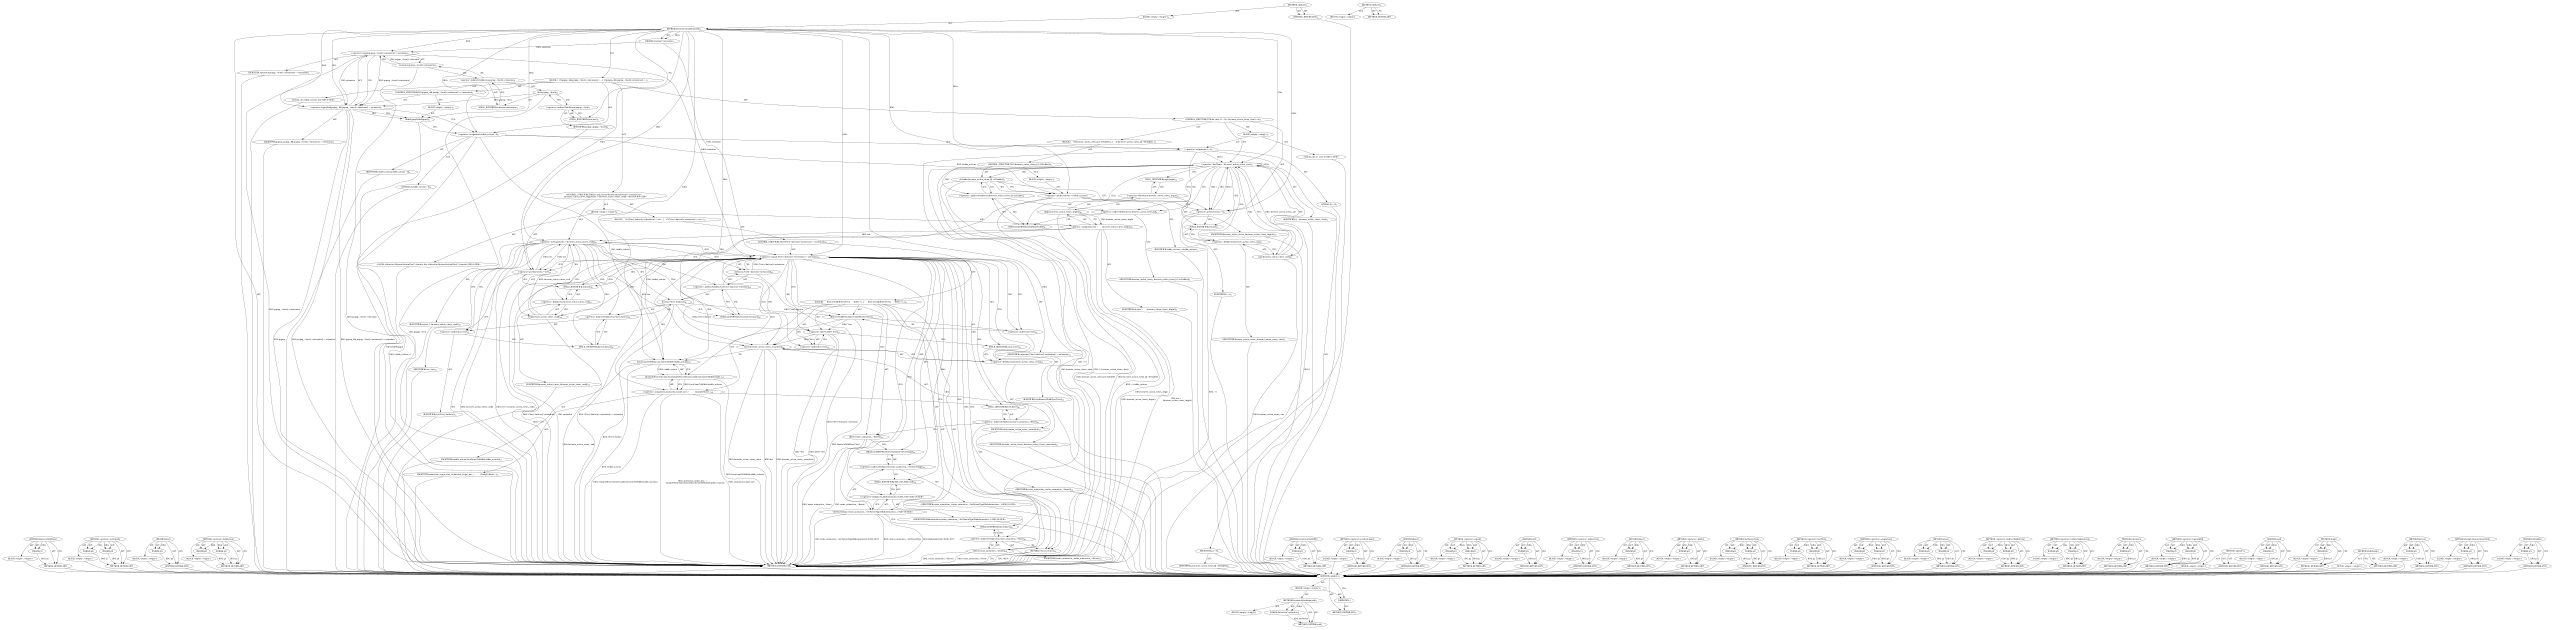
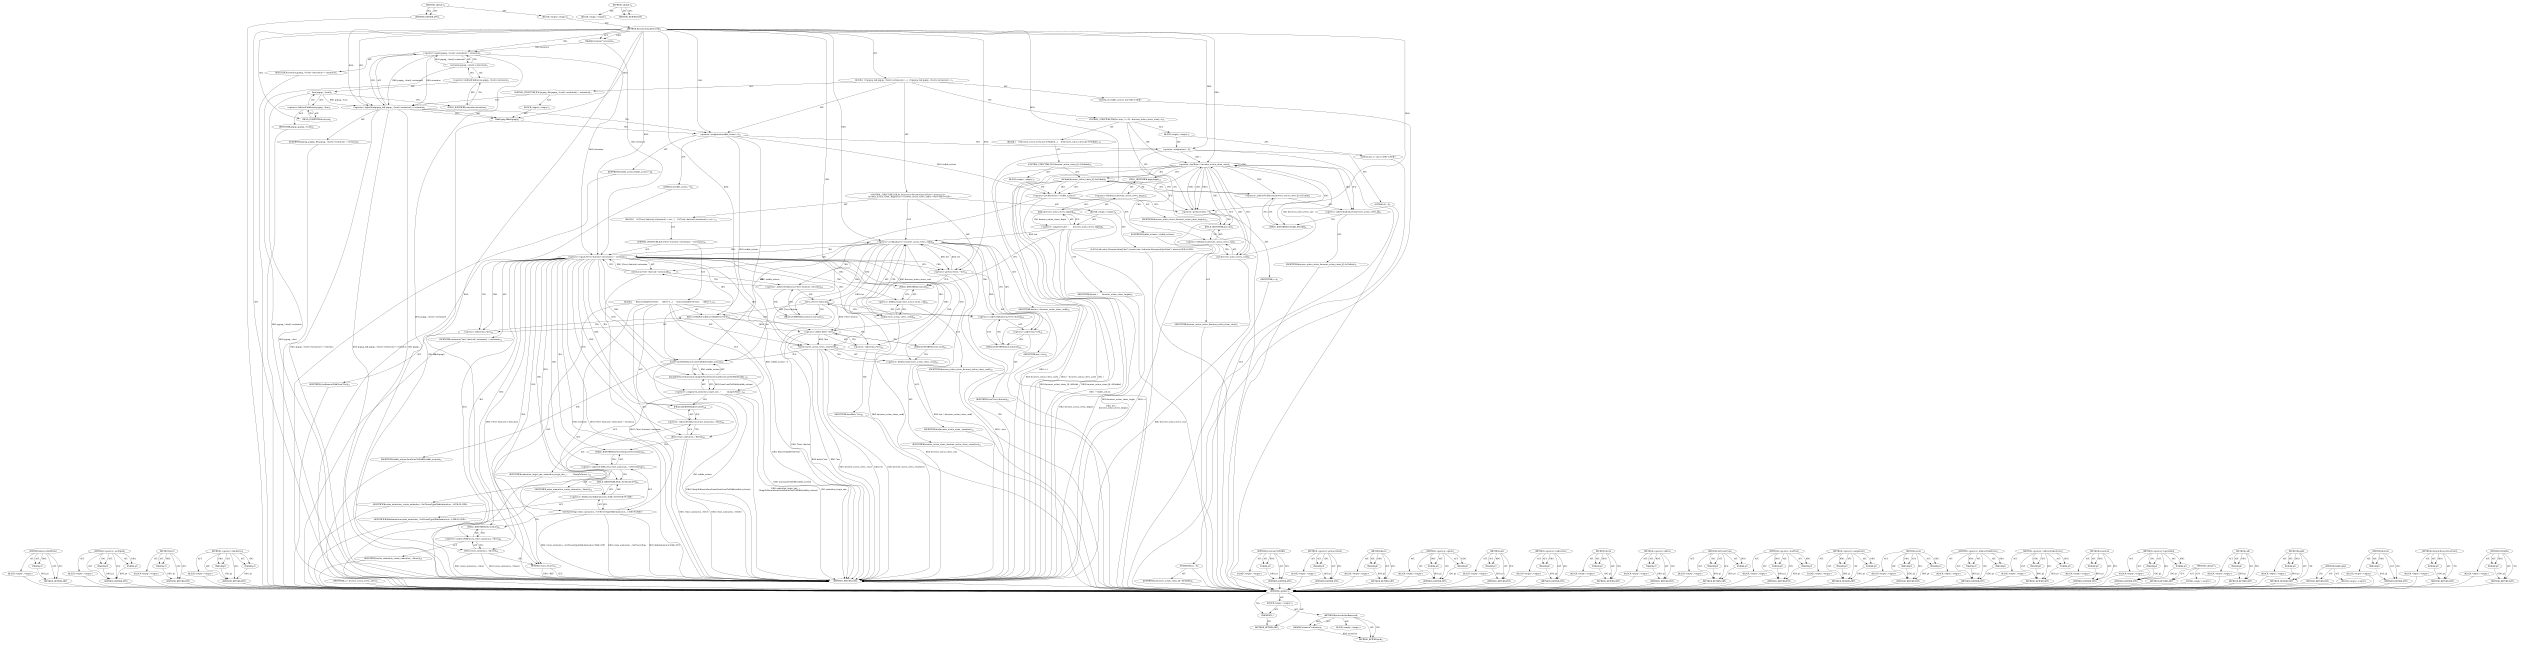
(1291, 185) -> none
none -> (849, 415)
none -> (687, 430)
(1024, 544) -> (510, 559)
